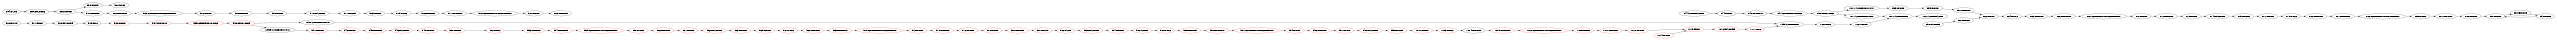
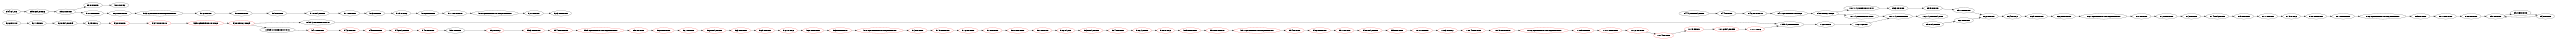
(455, 30) -> (455, 30)
(1474, 30) -> (1474, 30)
(1666, 30) -> (1650, 33)
